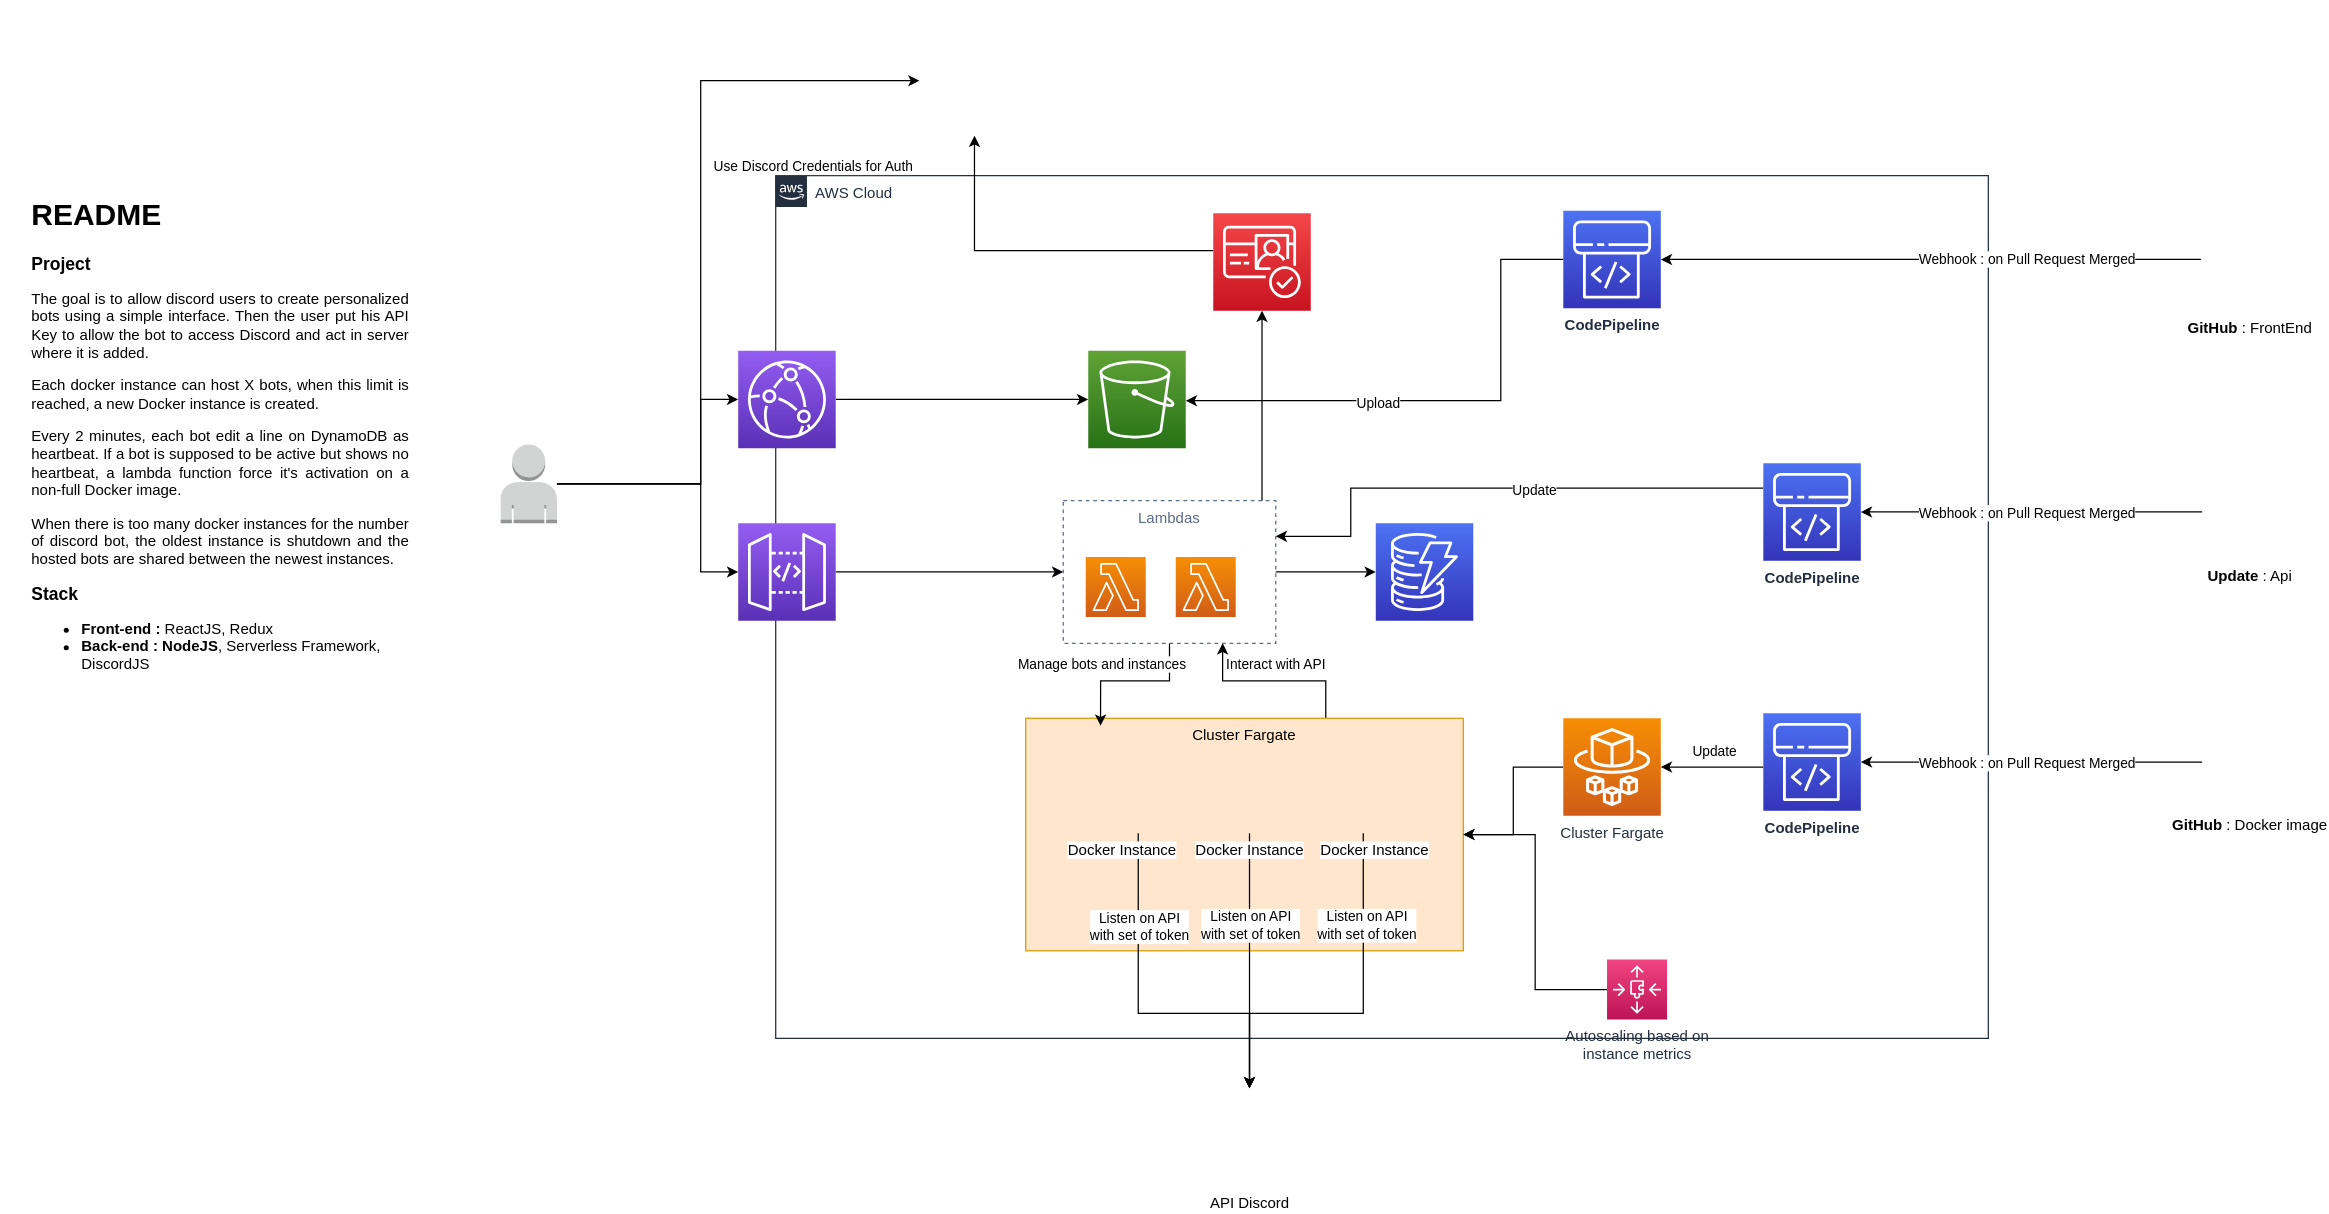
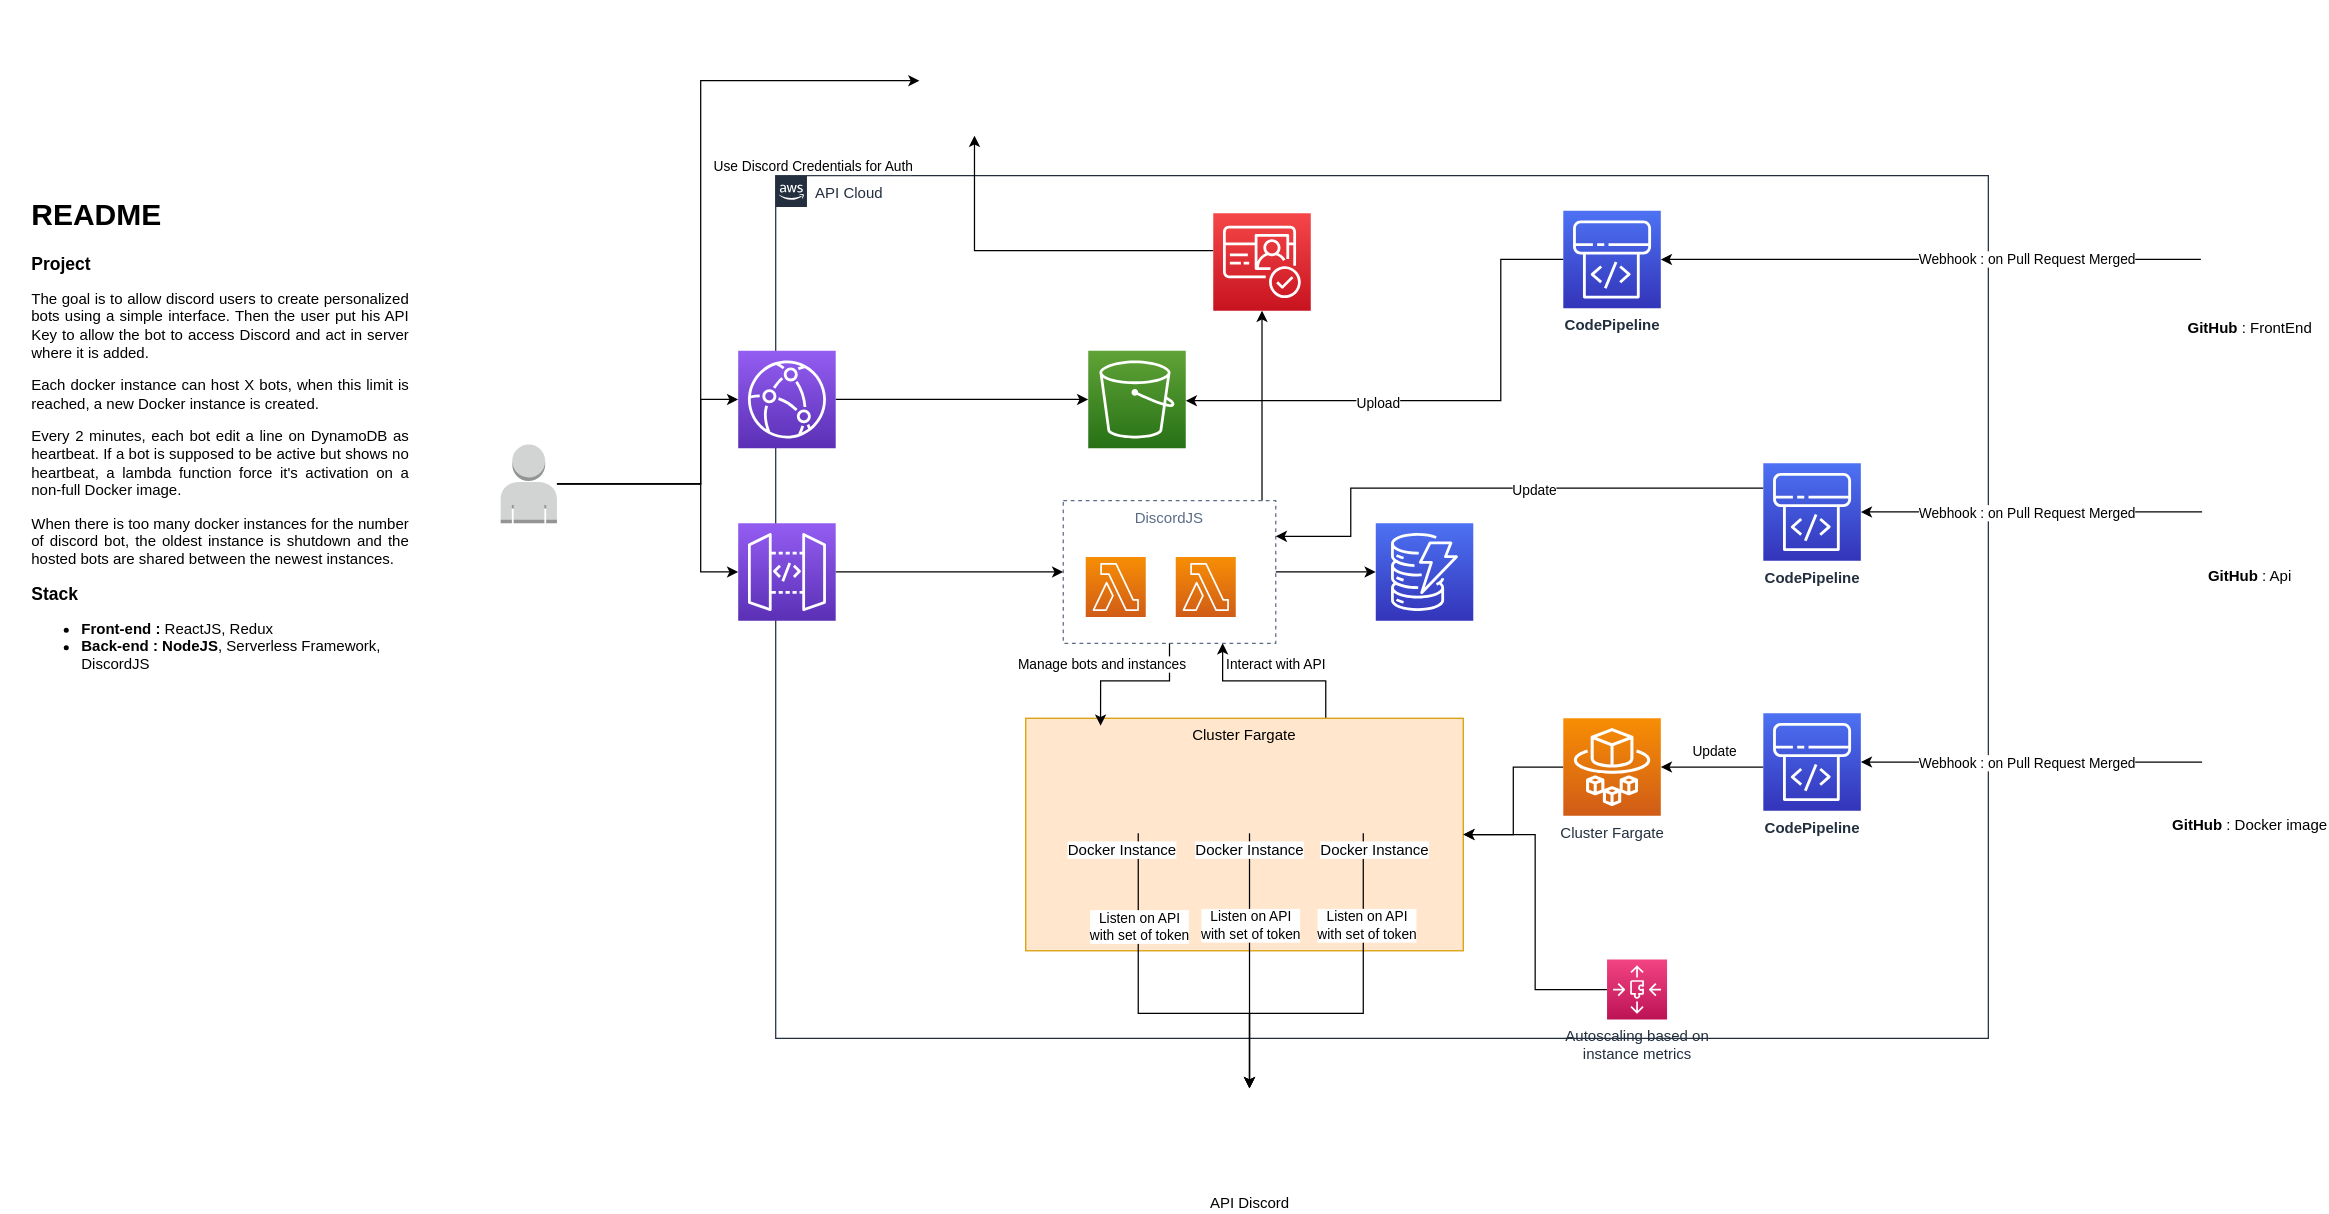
(850, 193) -> (850, 193)
(1169, 518) -> (1169, 518)
(2250, 577) -> (2250, 577)
